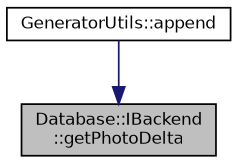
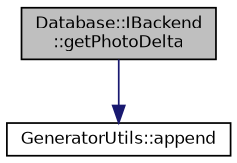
(119, 64) -> (119, 82)
